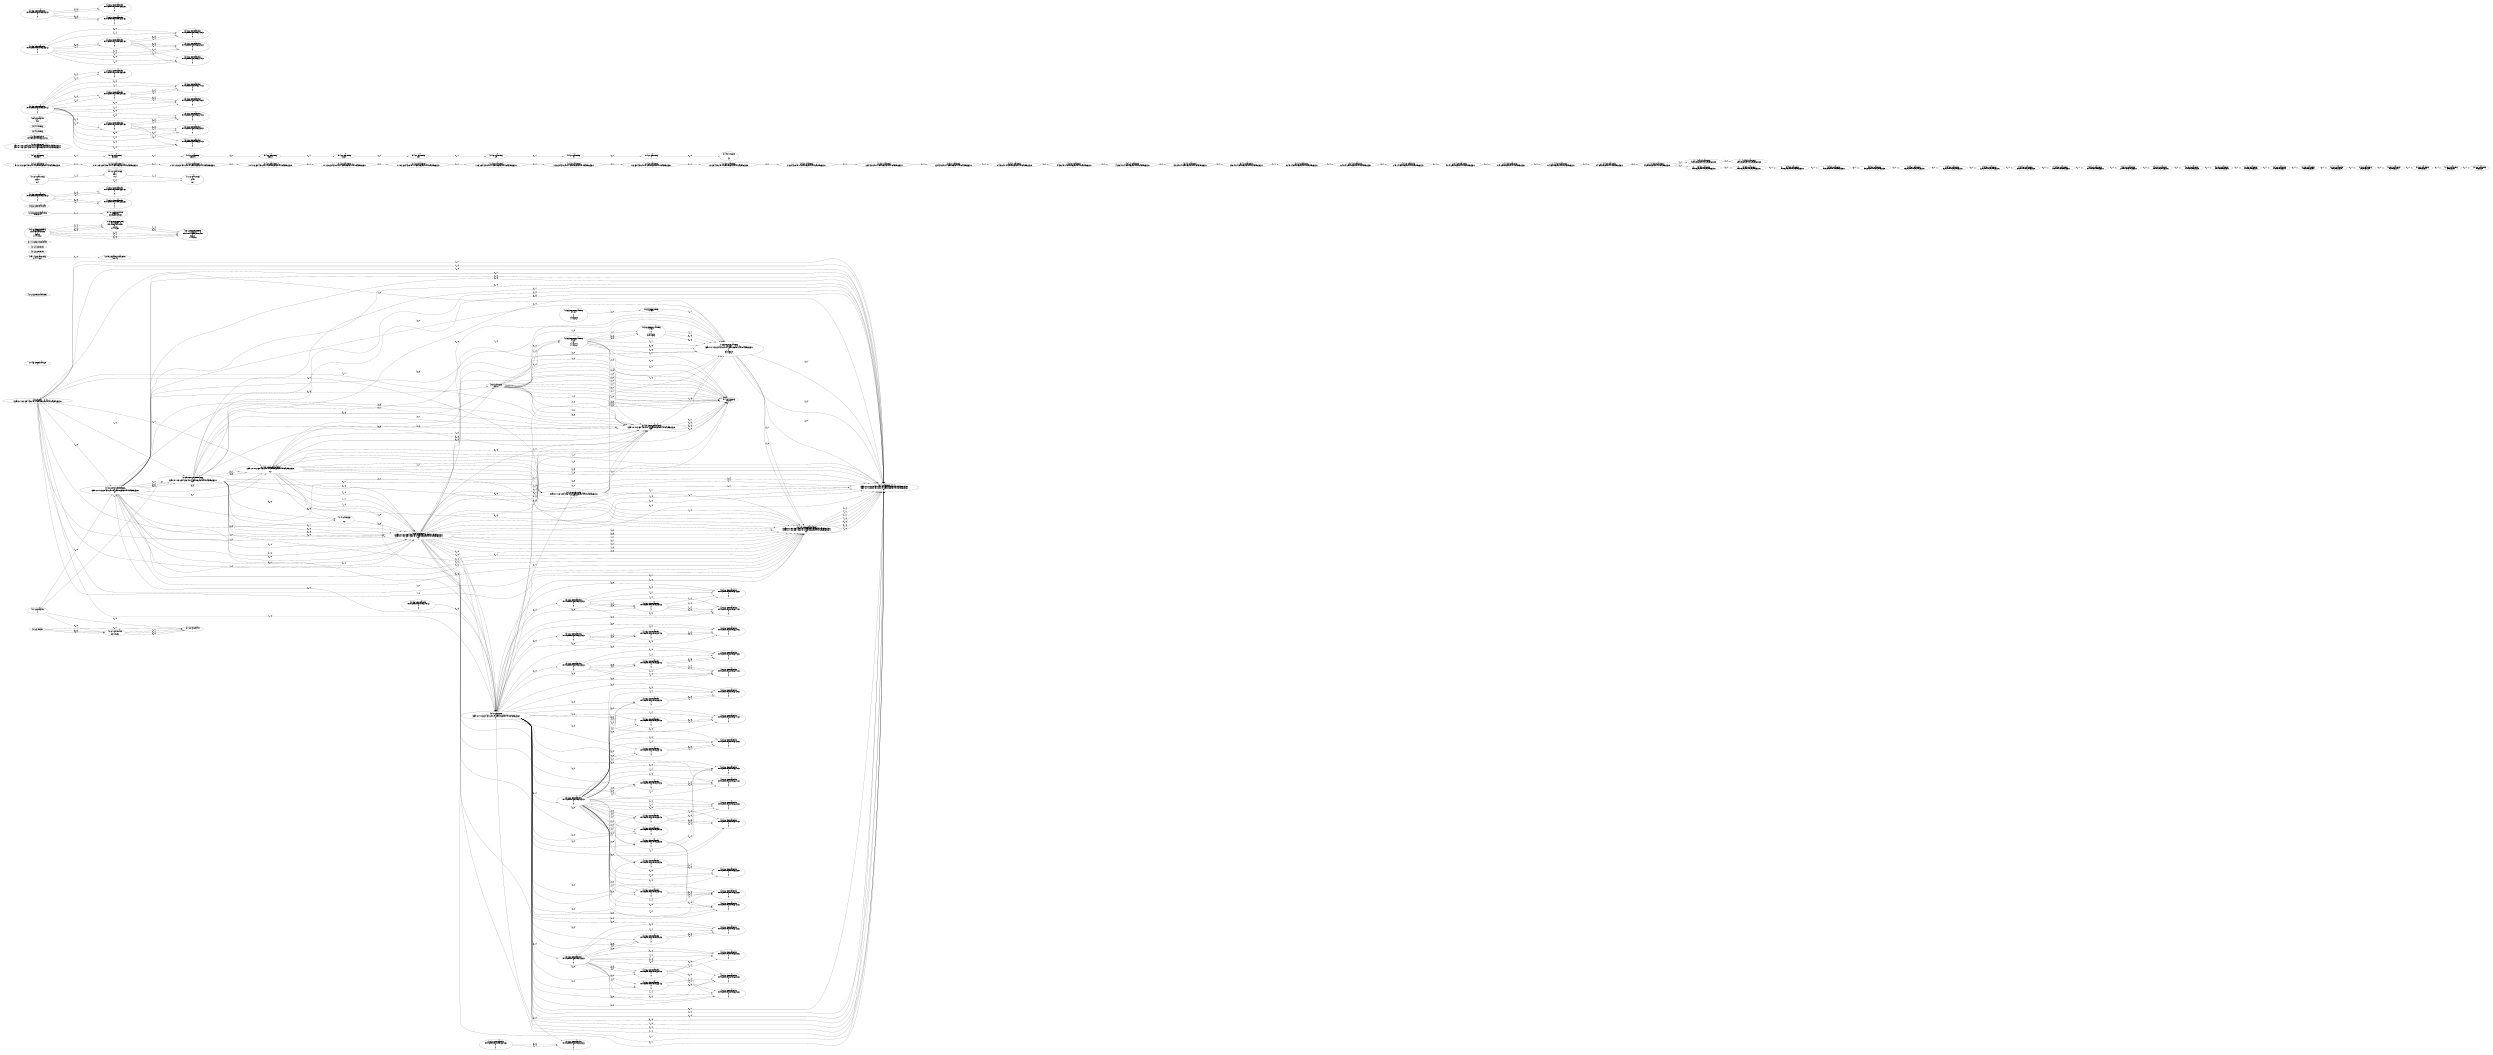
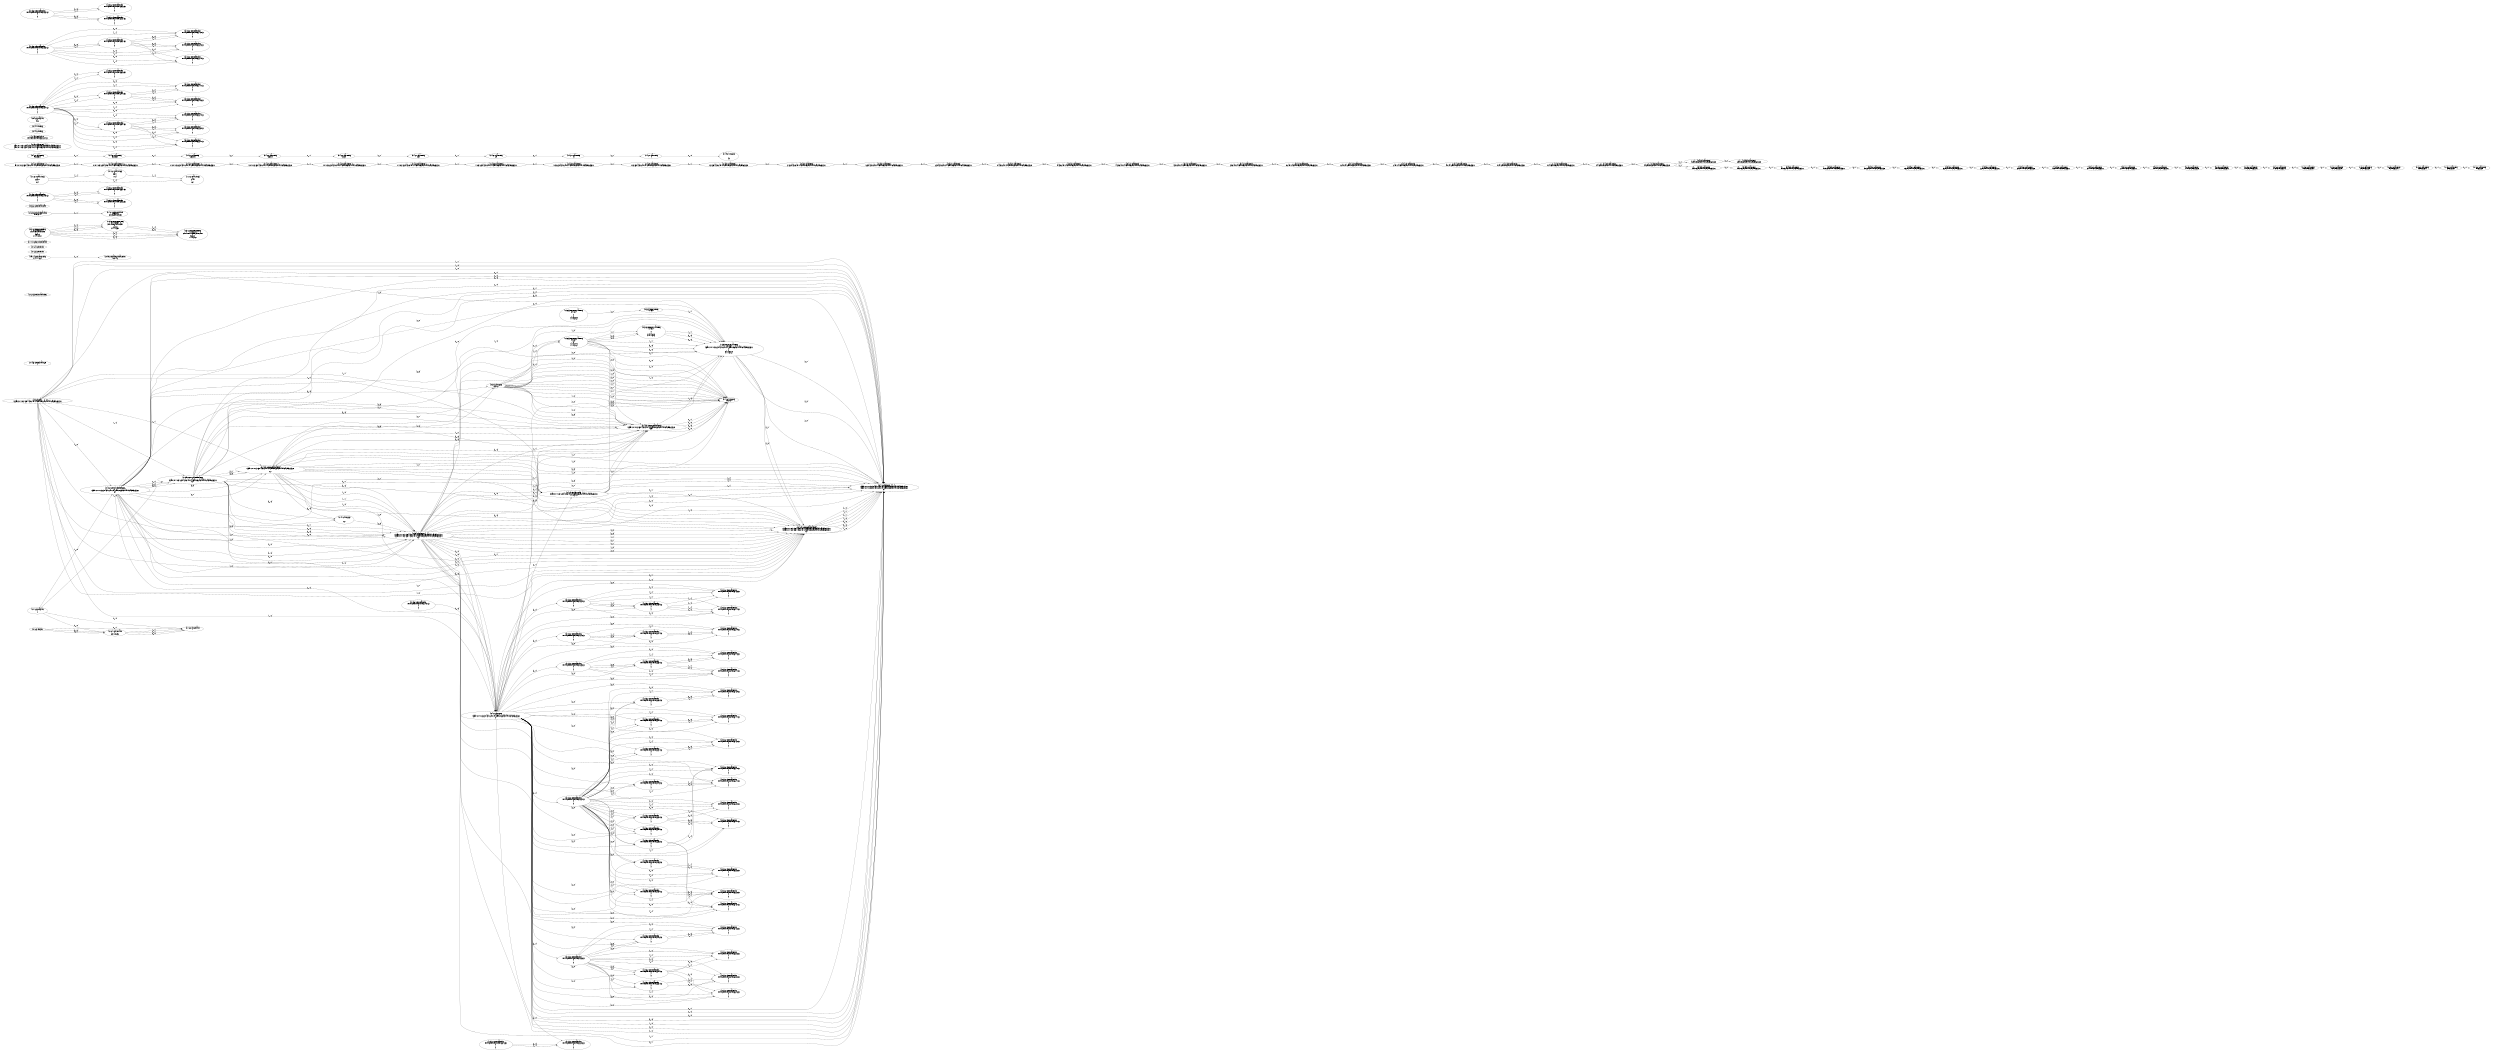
(2408, 168) -> none
